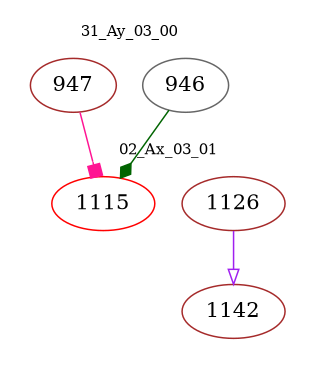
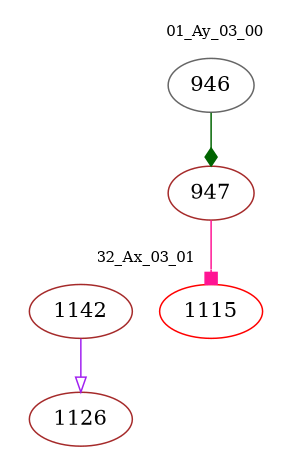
(130, 32) -> (215, 32)
(143, 146) -> (211, 130)
(168, 150) -> (146, 258)
(234, 250) -> (81, 358)
